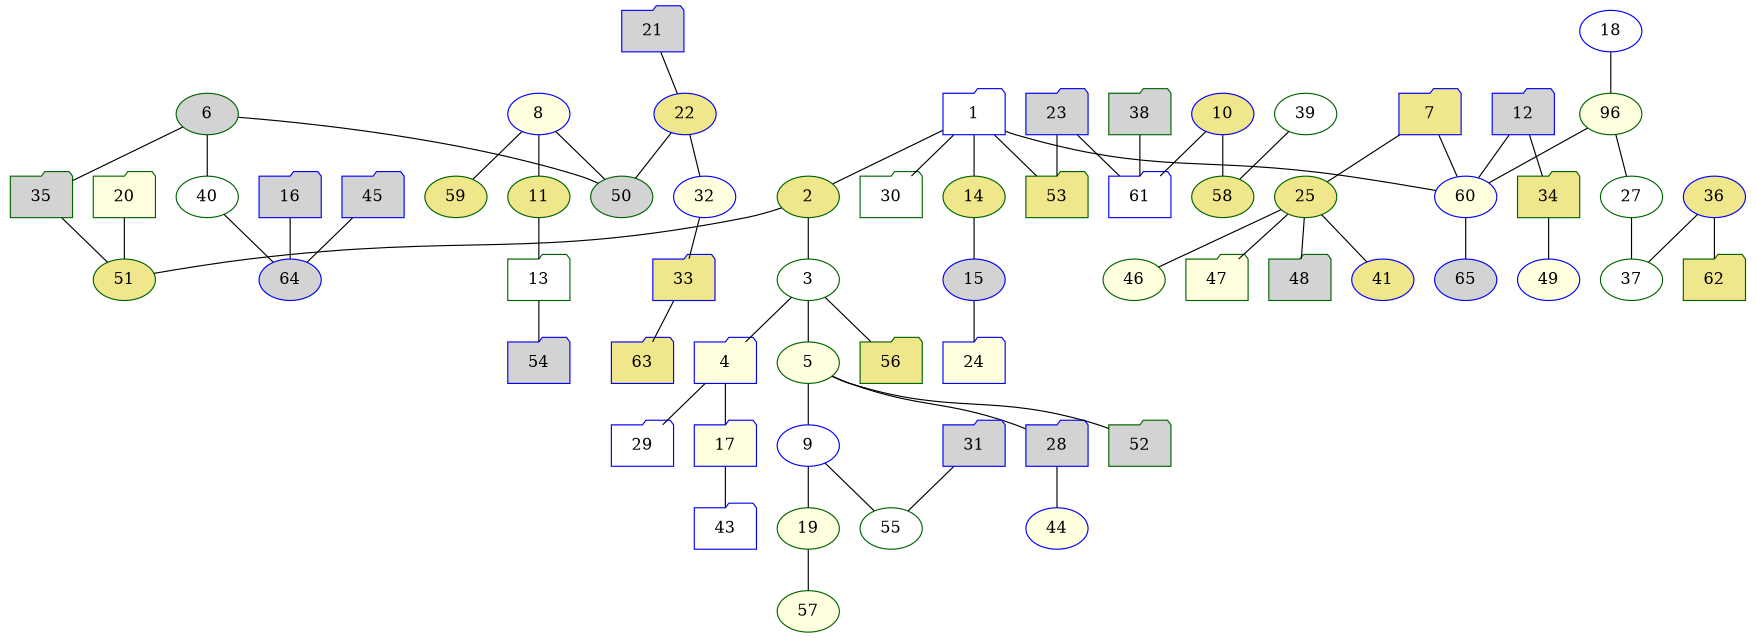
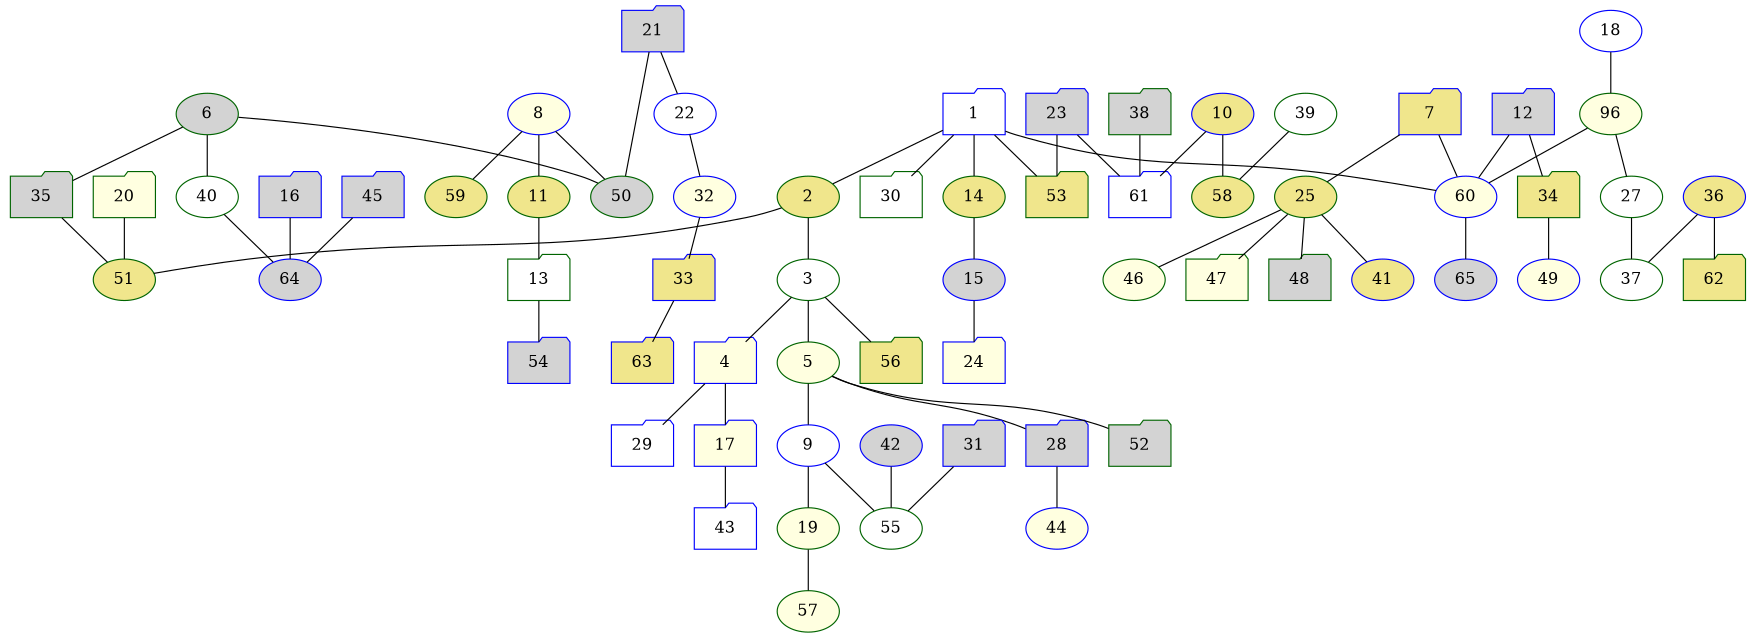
(685, 114) -> (685, 114)
(653, 155) -> (637, 114)
none -> (891, 446)
